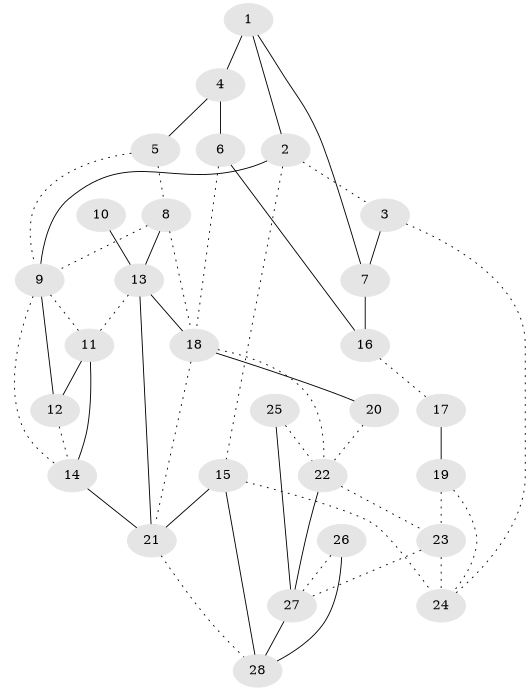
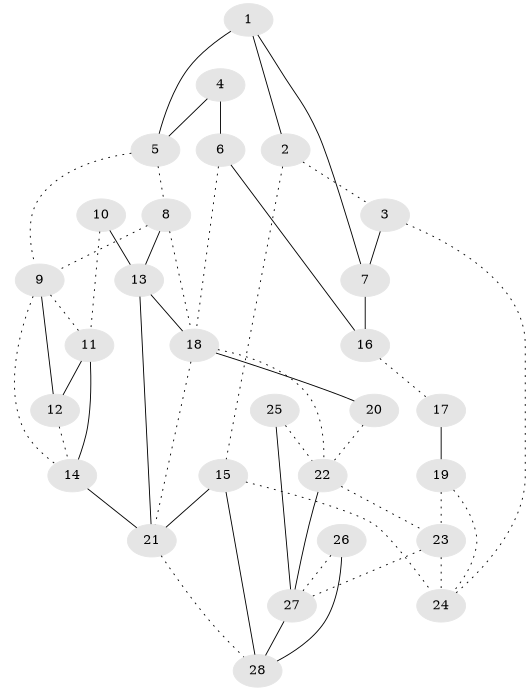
(235, 52) -> (184, 75)
(129, 172) -> none
(114, 313) -> (95, 280)
